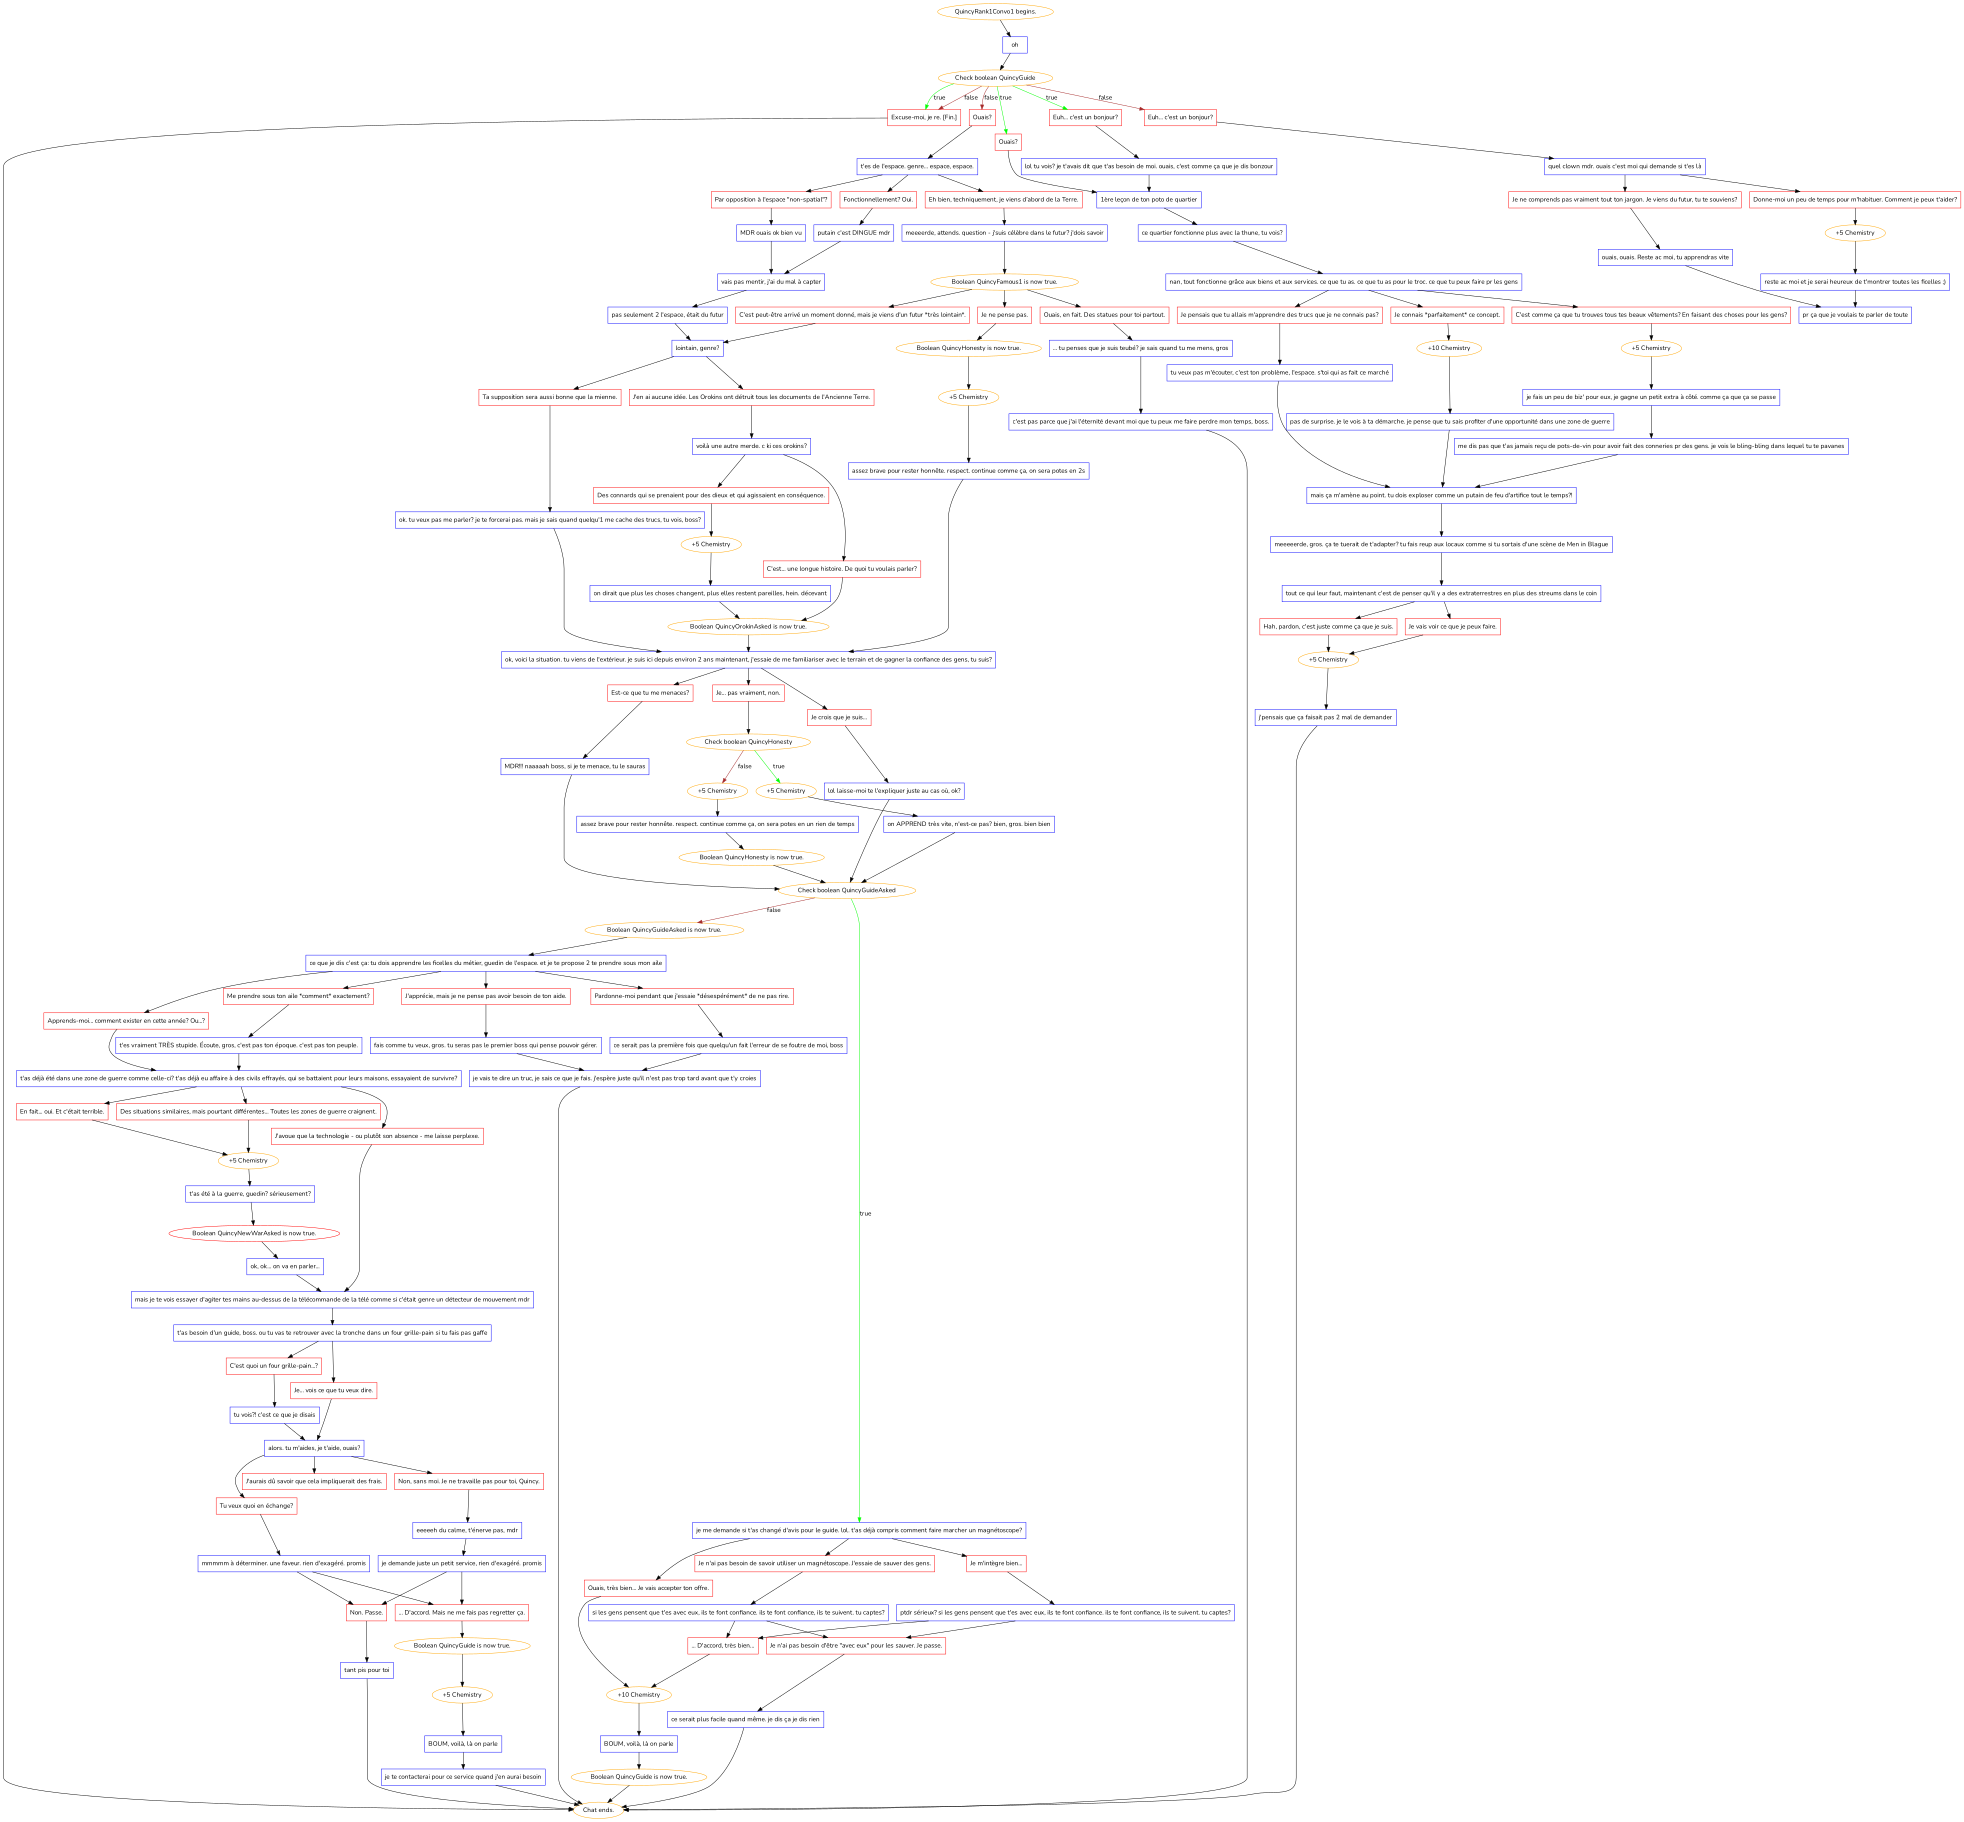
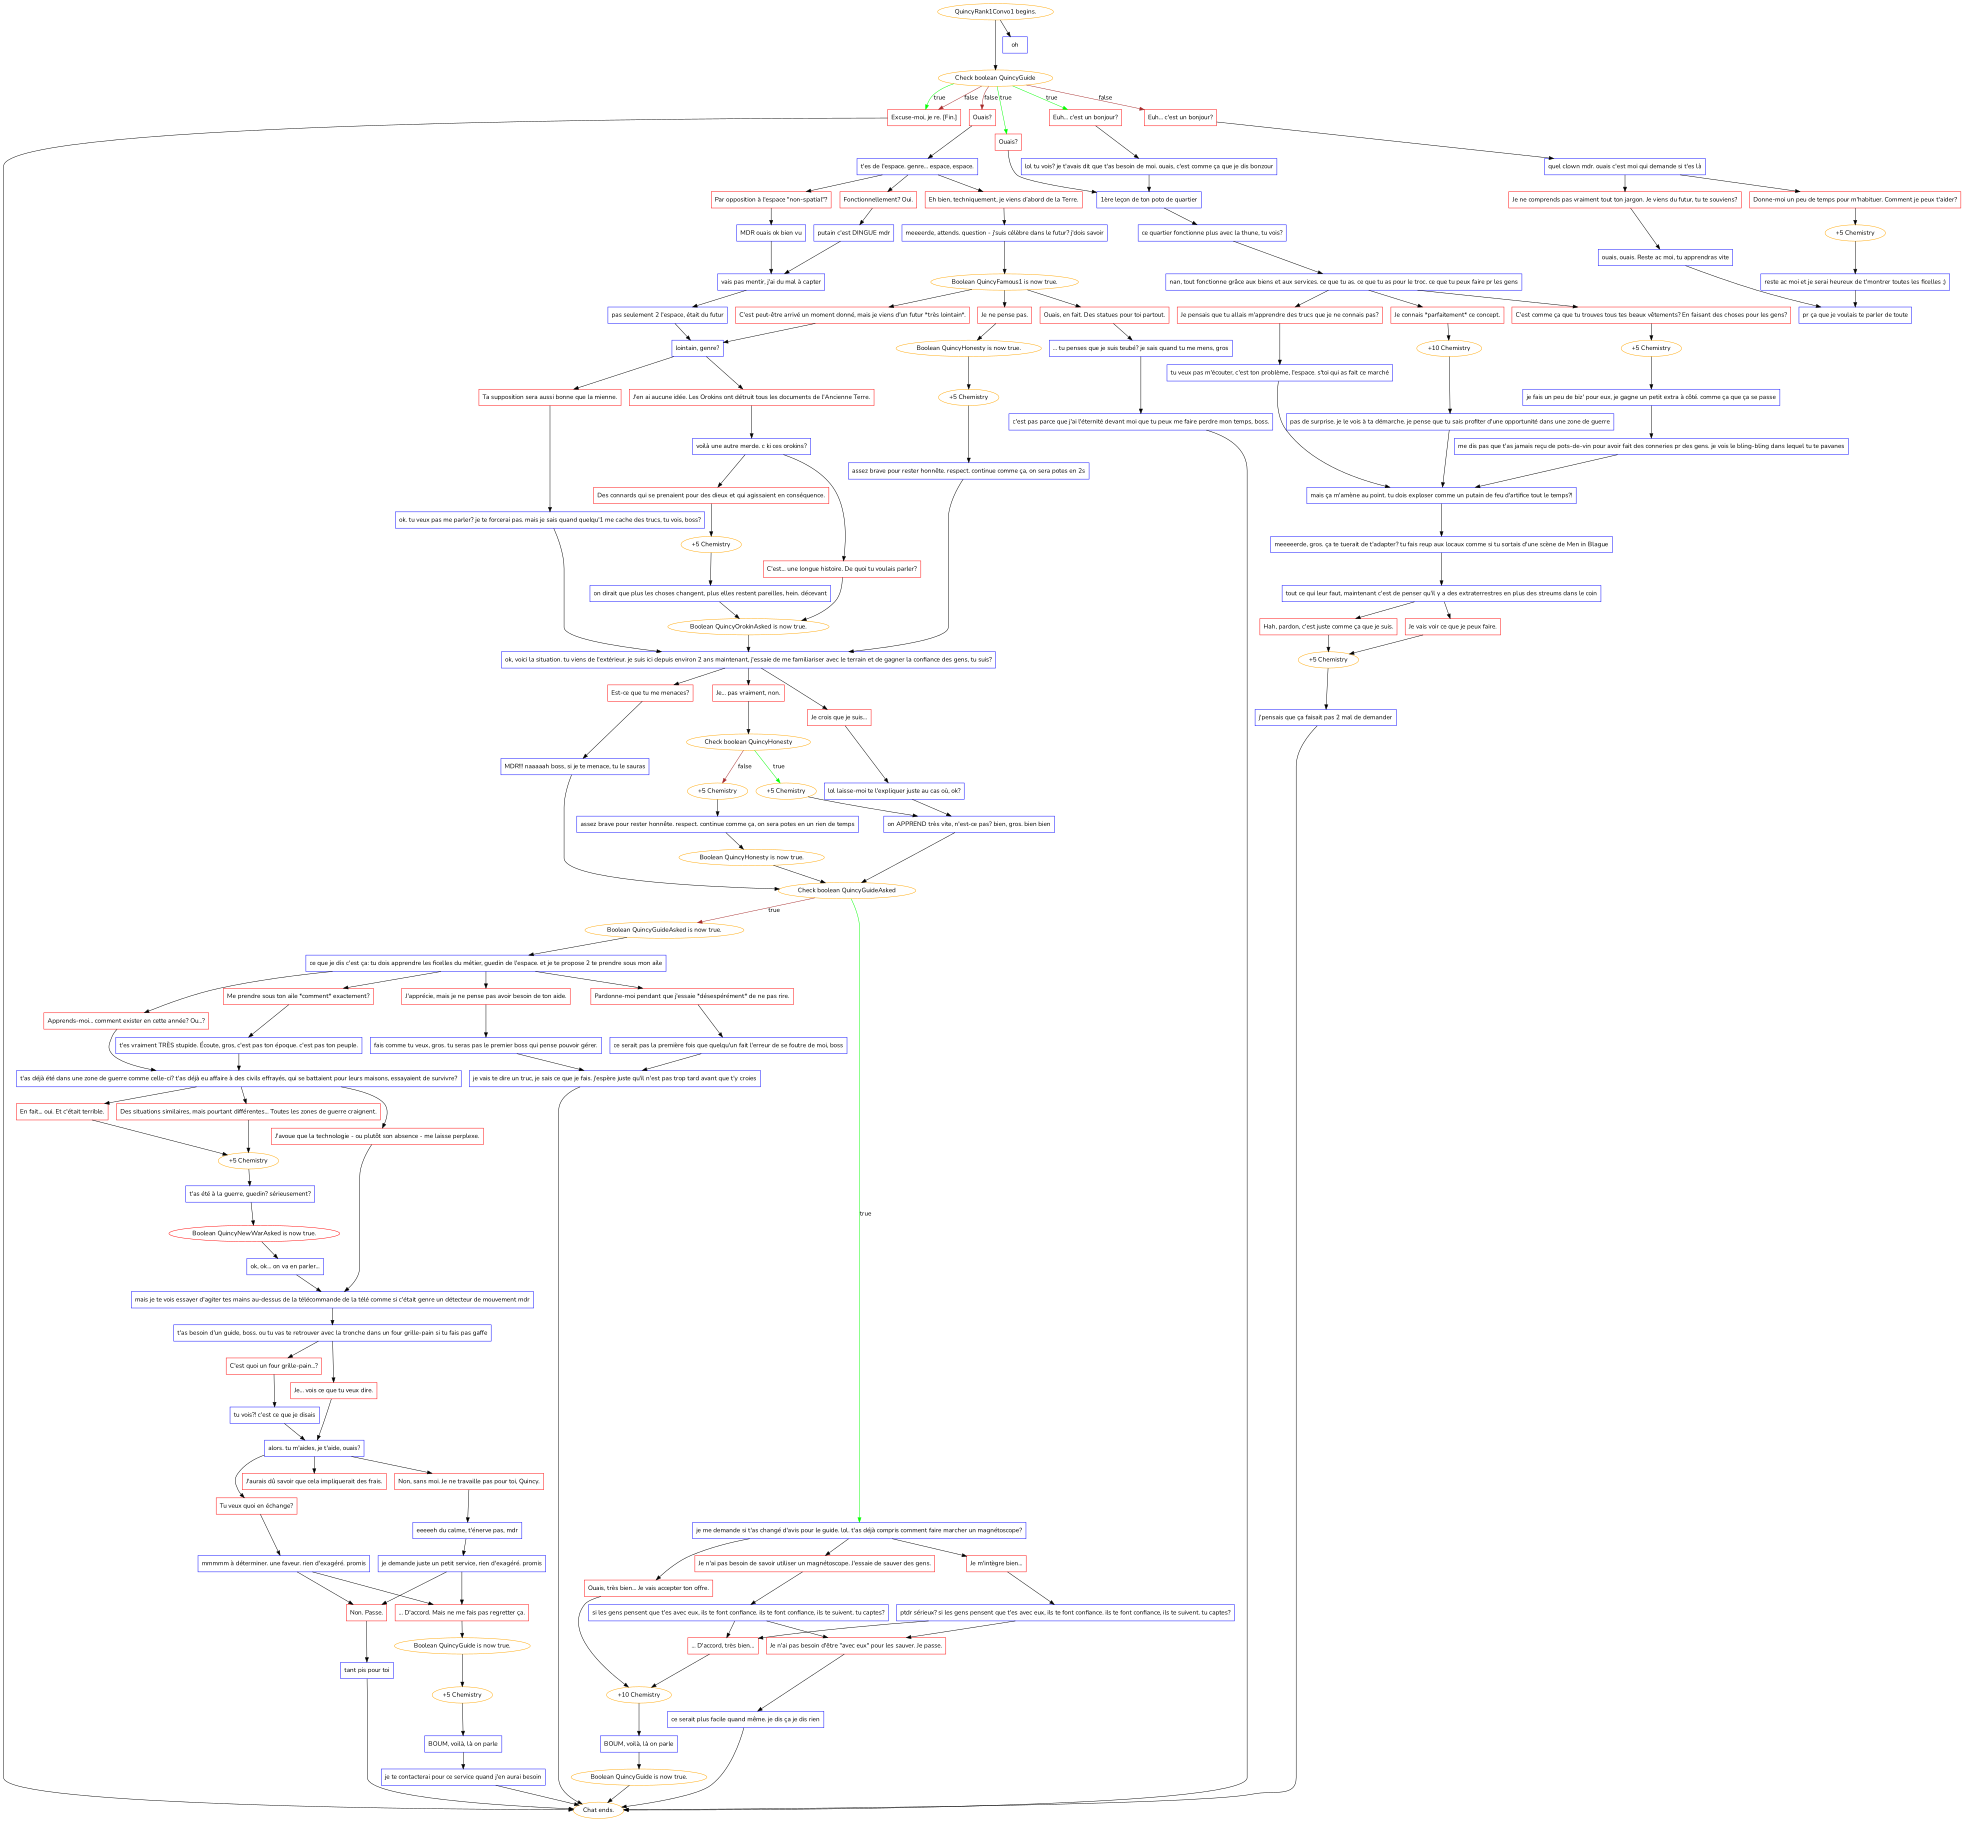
(1006, 60) -> (996, 43)
(869, 838) -> (930, 807)
(774, 910) -> (774, 910)
